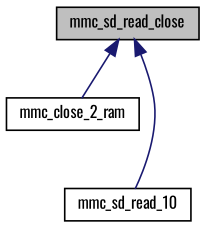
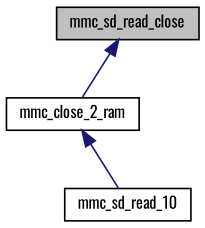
(155, 122) -> (105, 166)
